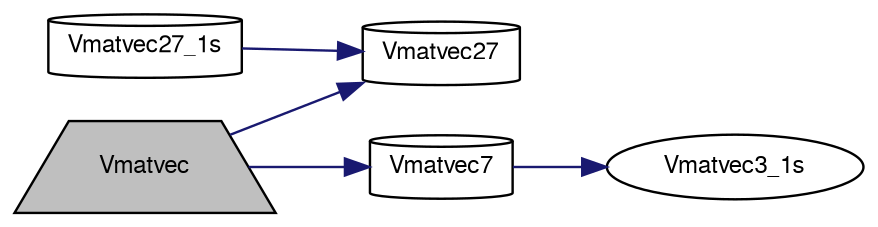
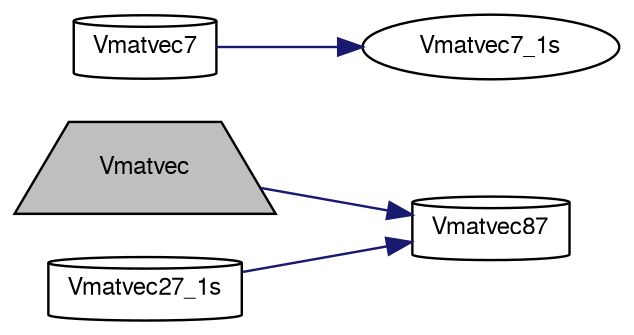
(441, 53) -> (491, 228)
(296, 167) -> none
(735, 167) -> (491, 47)
